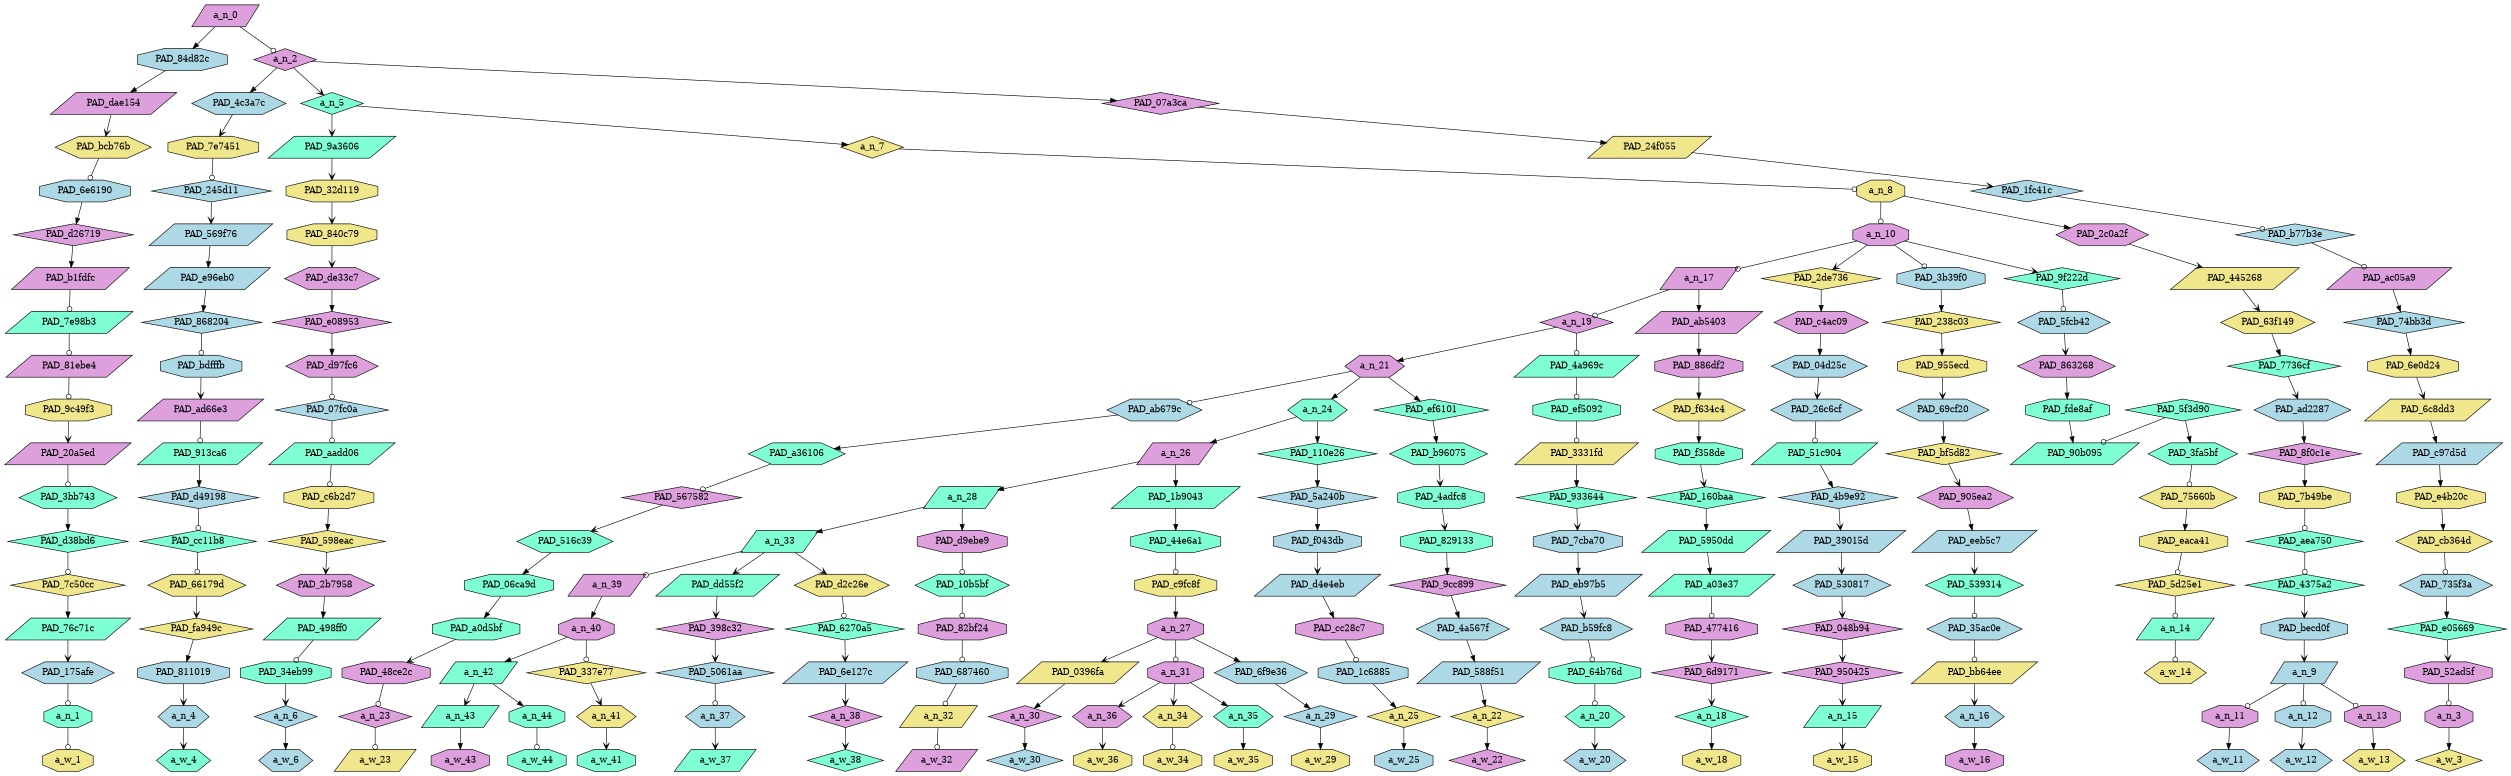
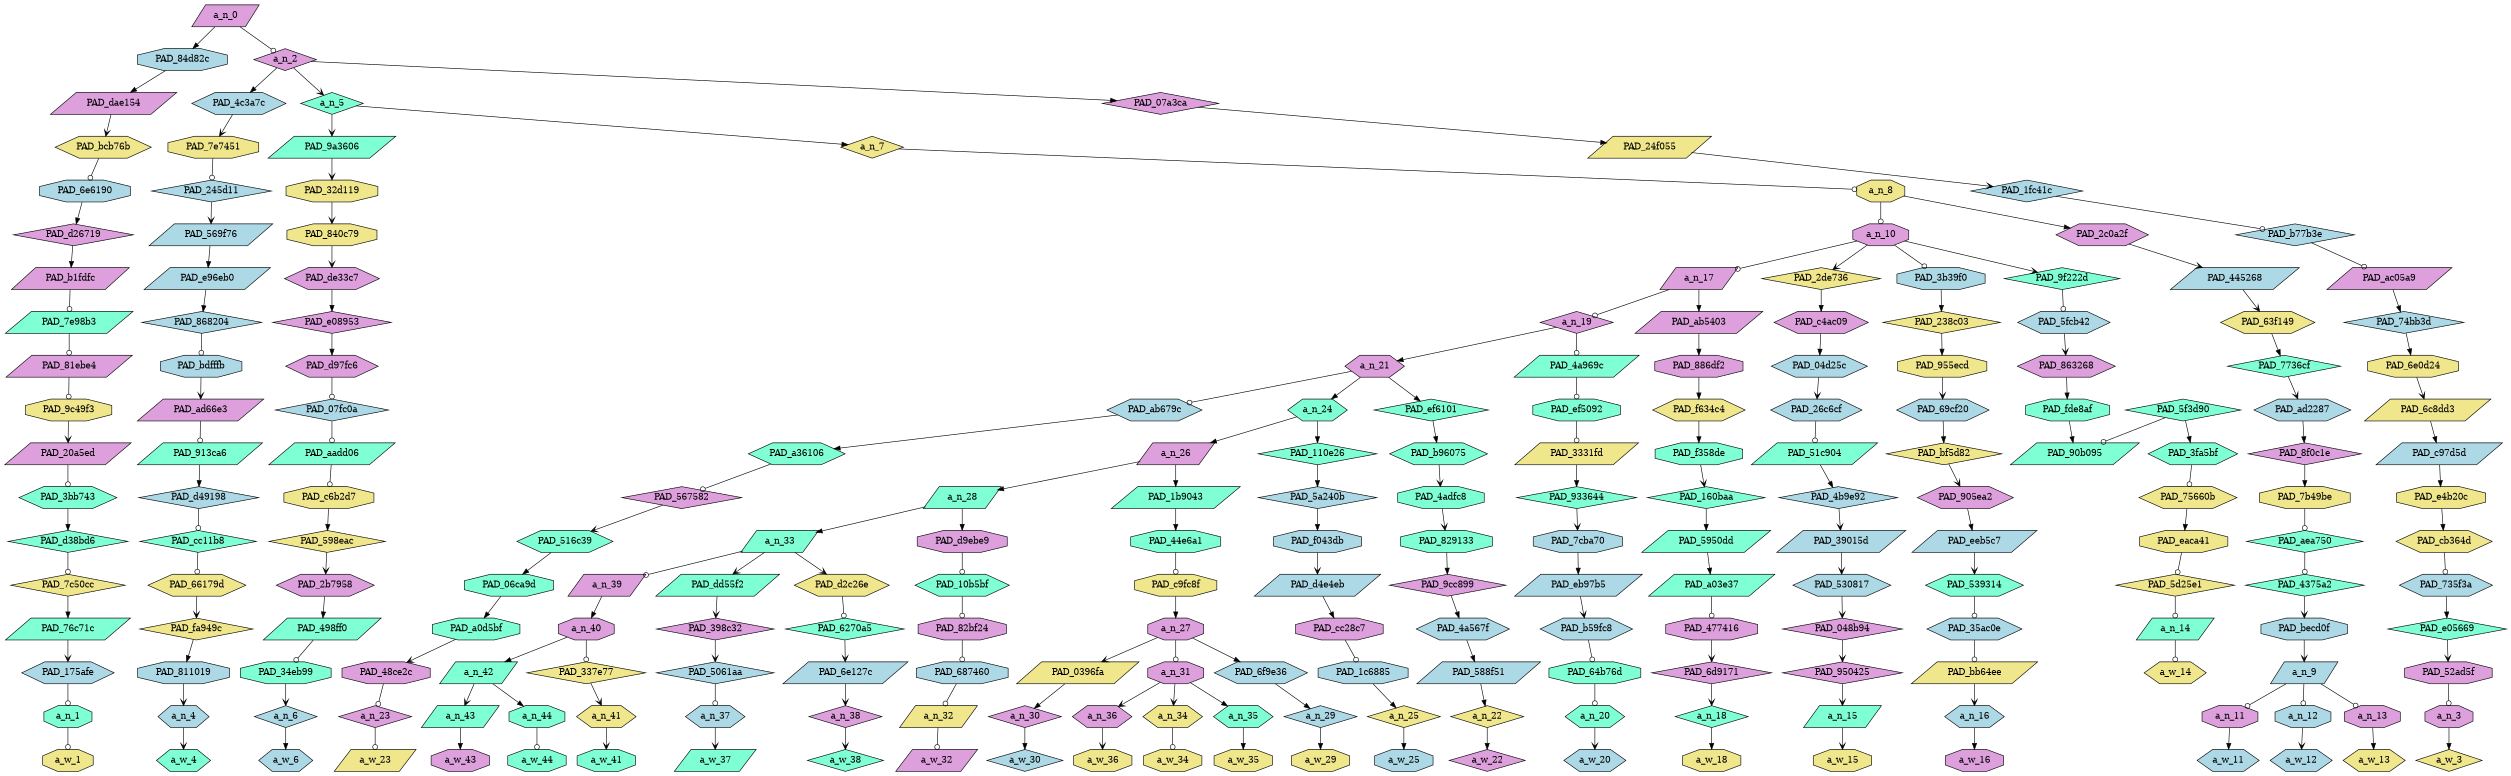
(2235, 279) -> (2235, 279)
